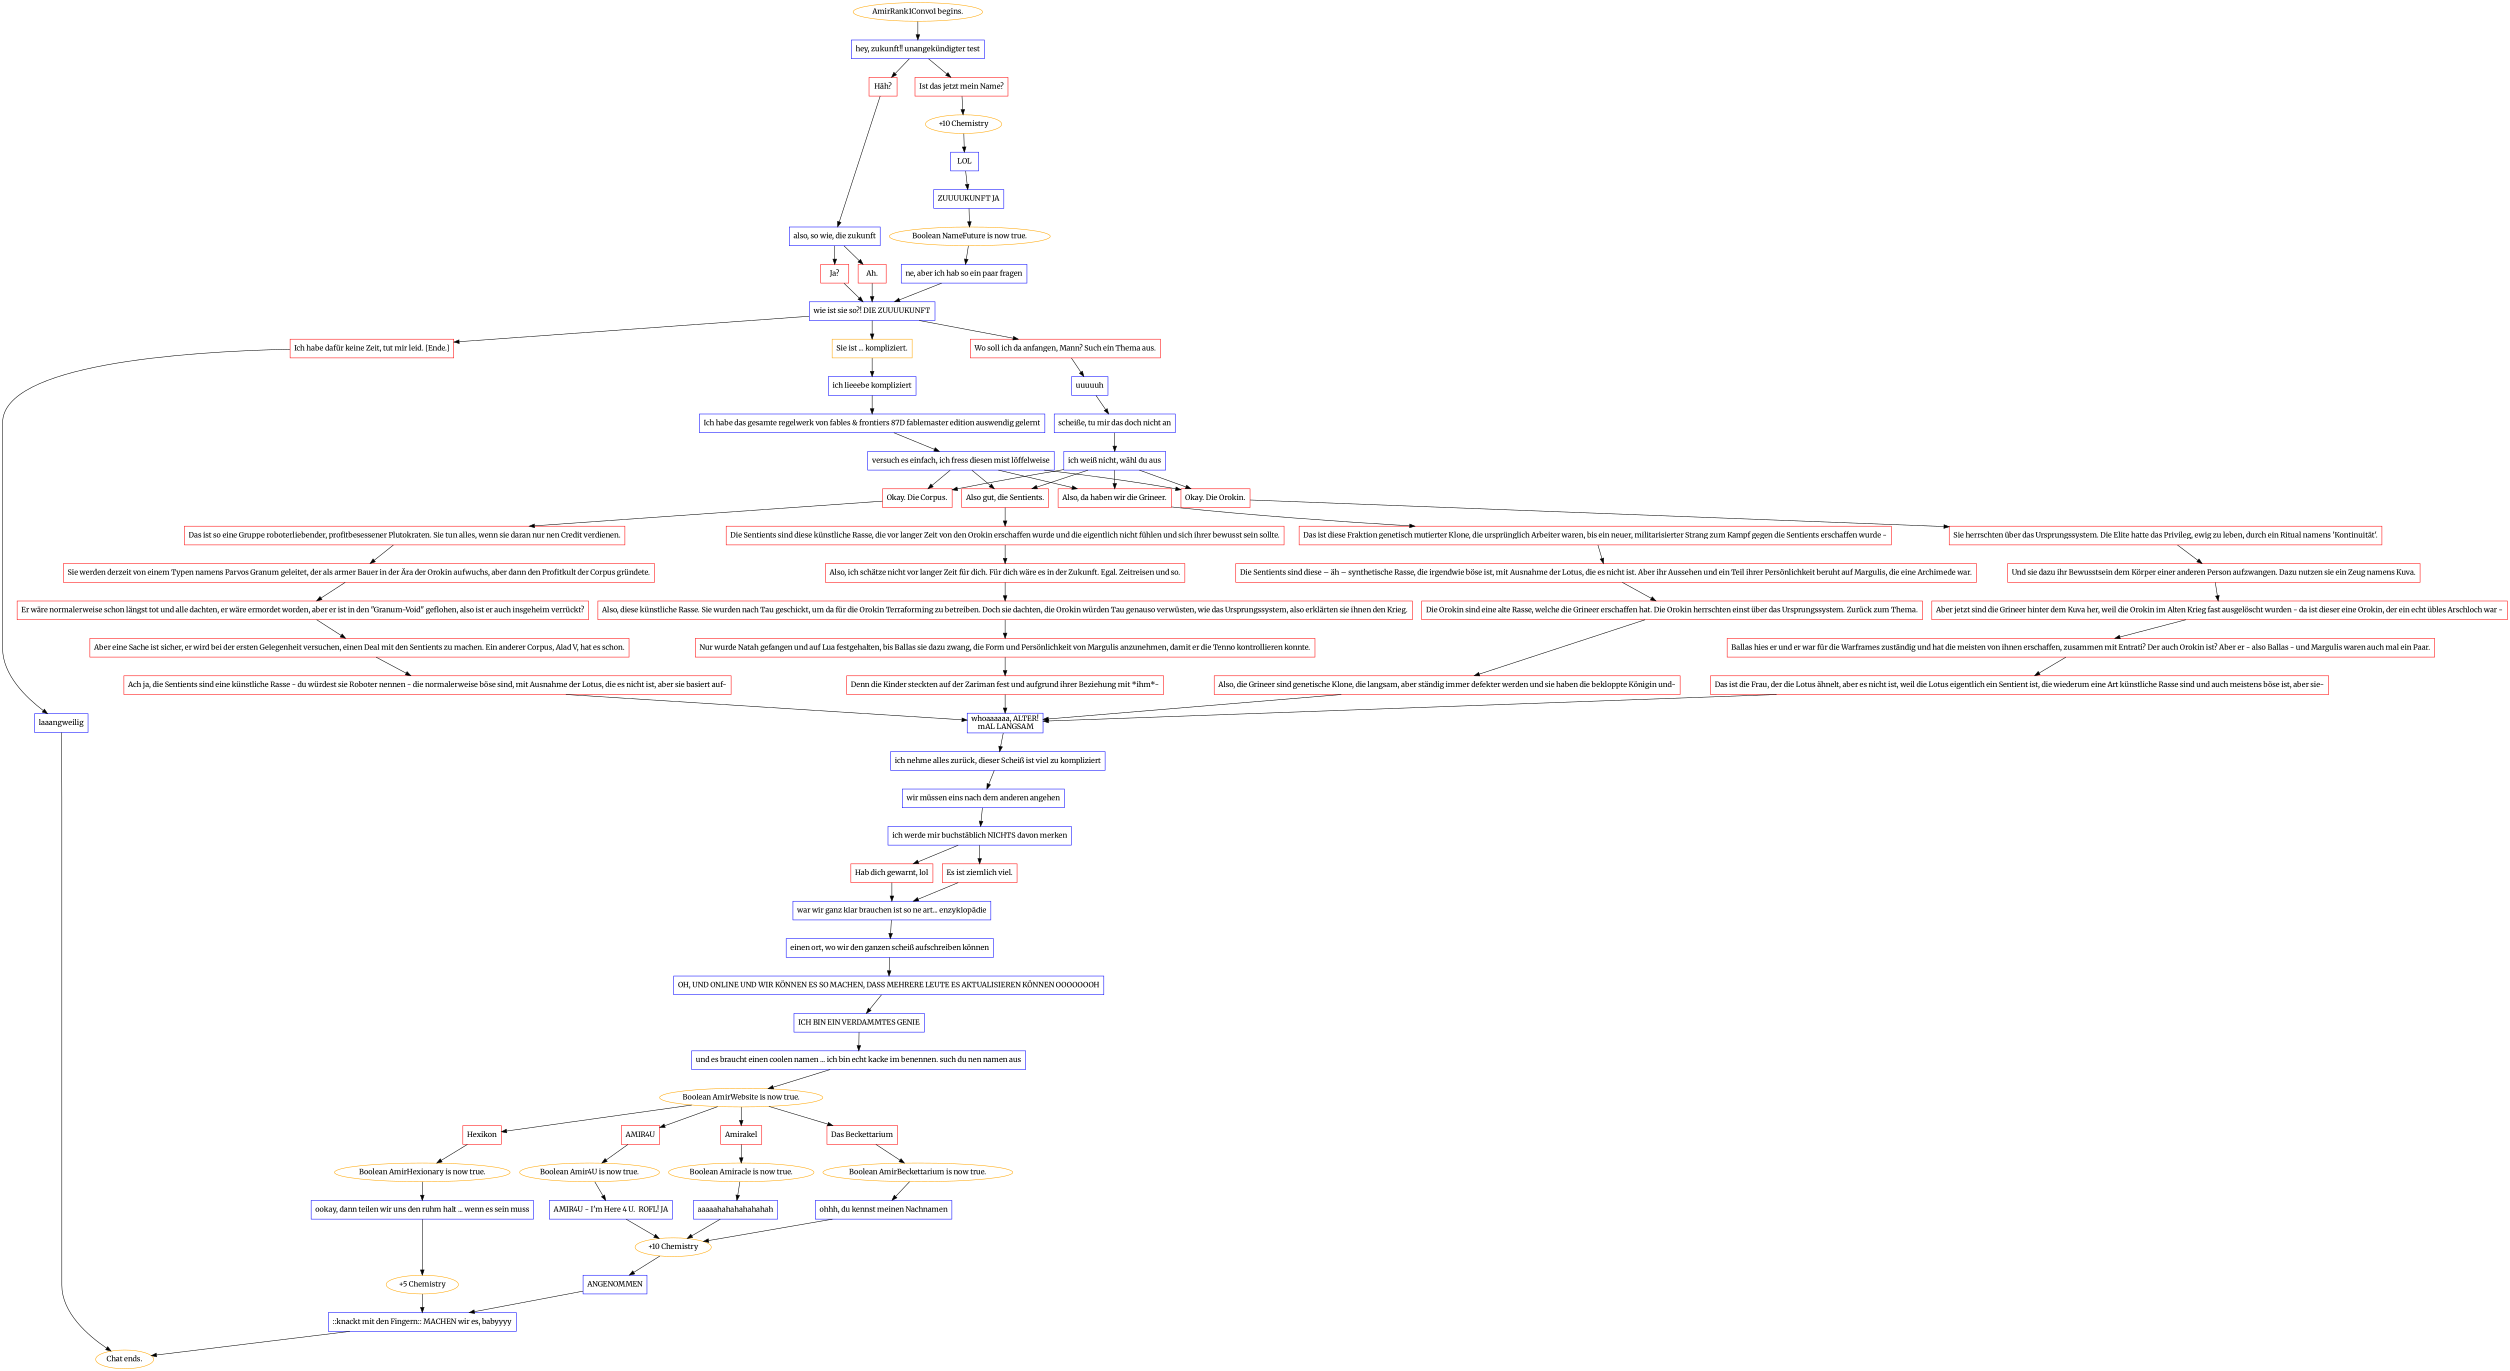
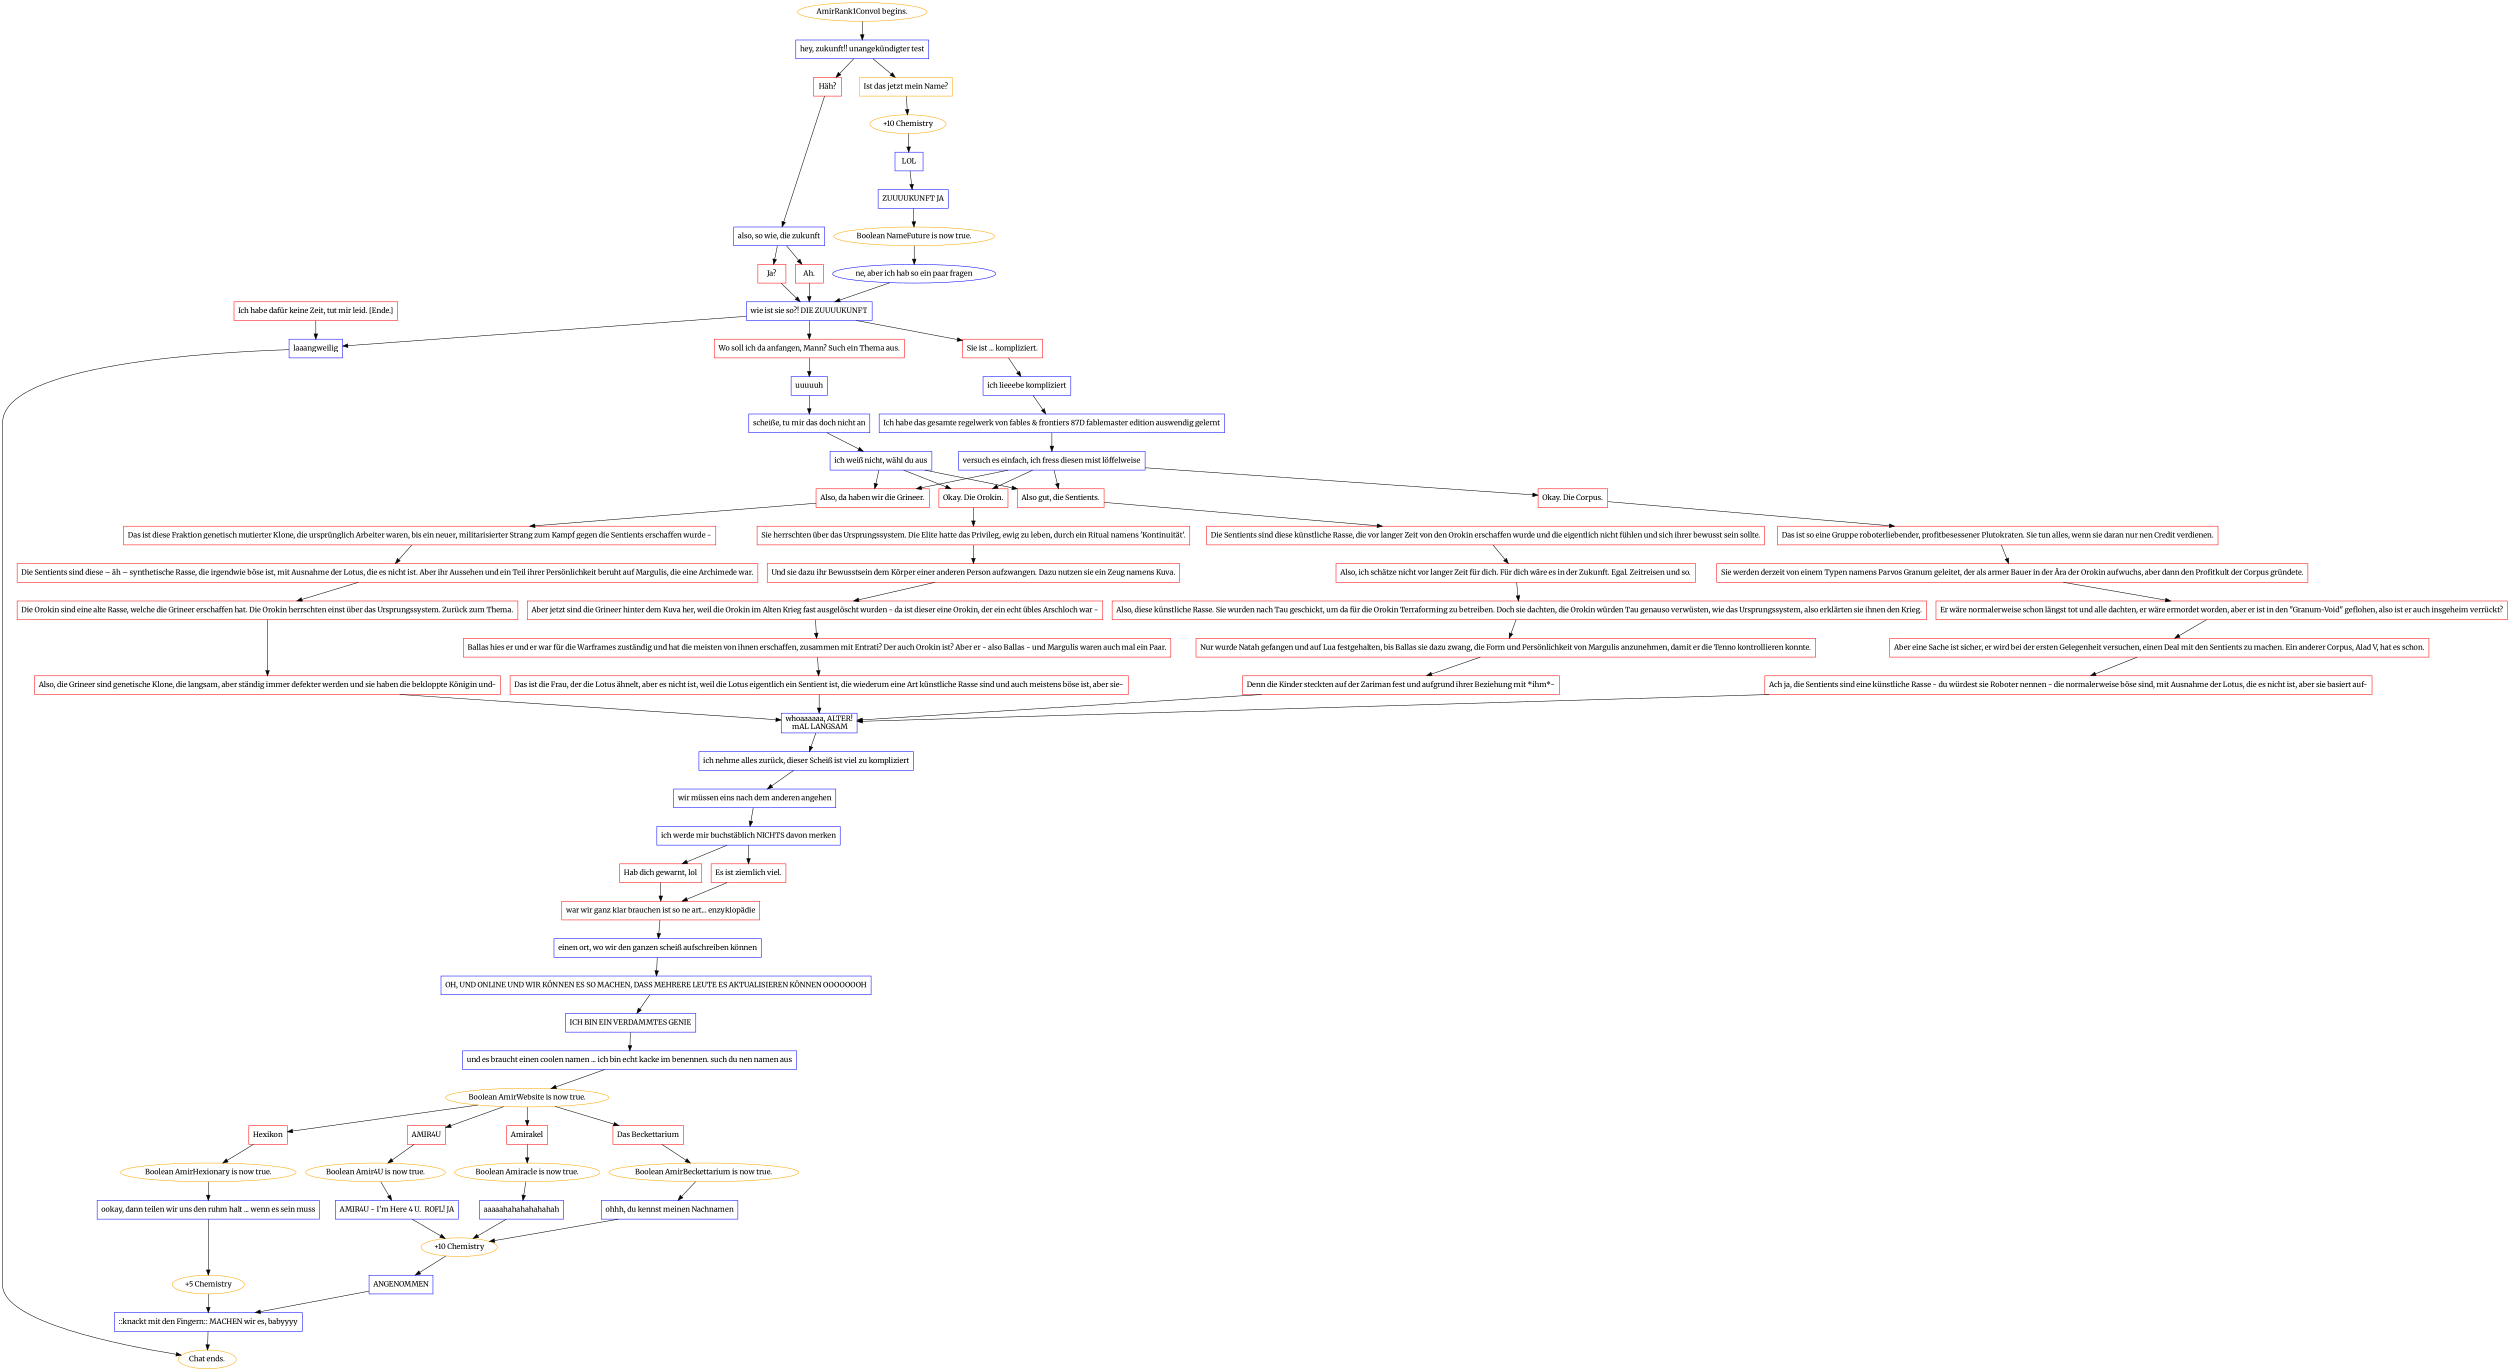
(961, 87) -> (906, 87)
(964, 274) -> (914, 274)
(634, 329) -> (547, 331)
(872, 349) -> (1003, 349)
(1010, 479) -> none
(892, 911) -> (661, 911)
